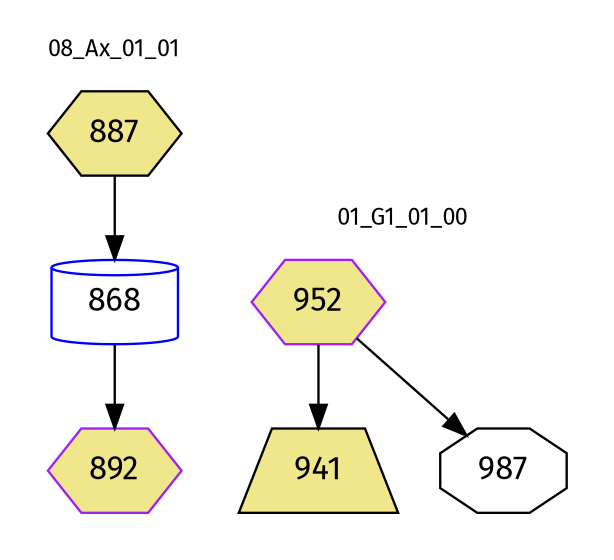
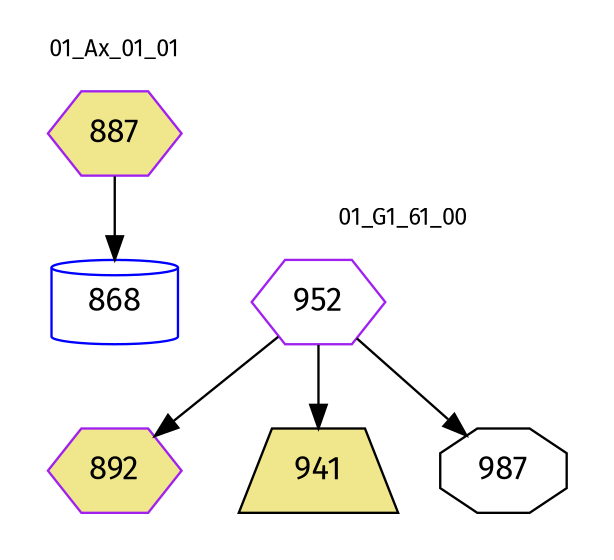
(115, 50) -> (115, 50)
(115, 133) -> (115, 133)
(403, 219) -> (403, 219)
(318, 302) -> (318, 302)
(115, 375) -> (236, 370)
